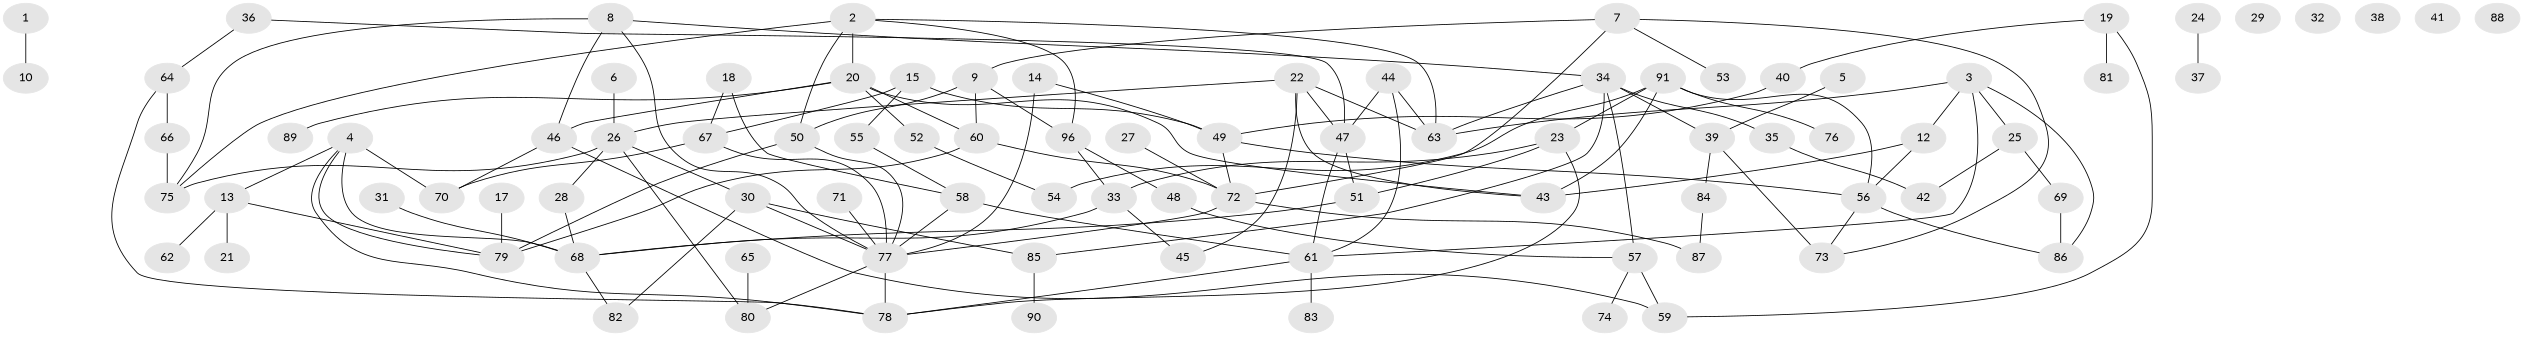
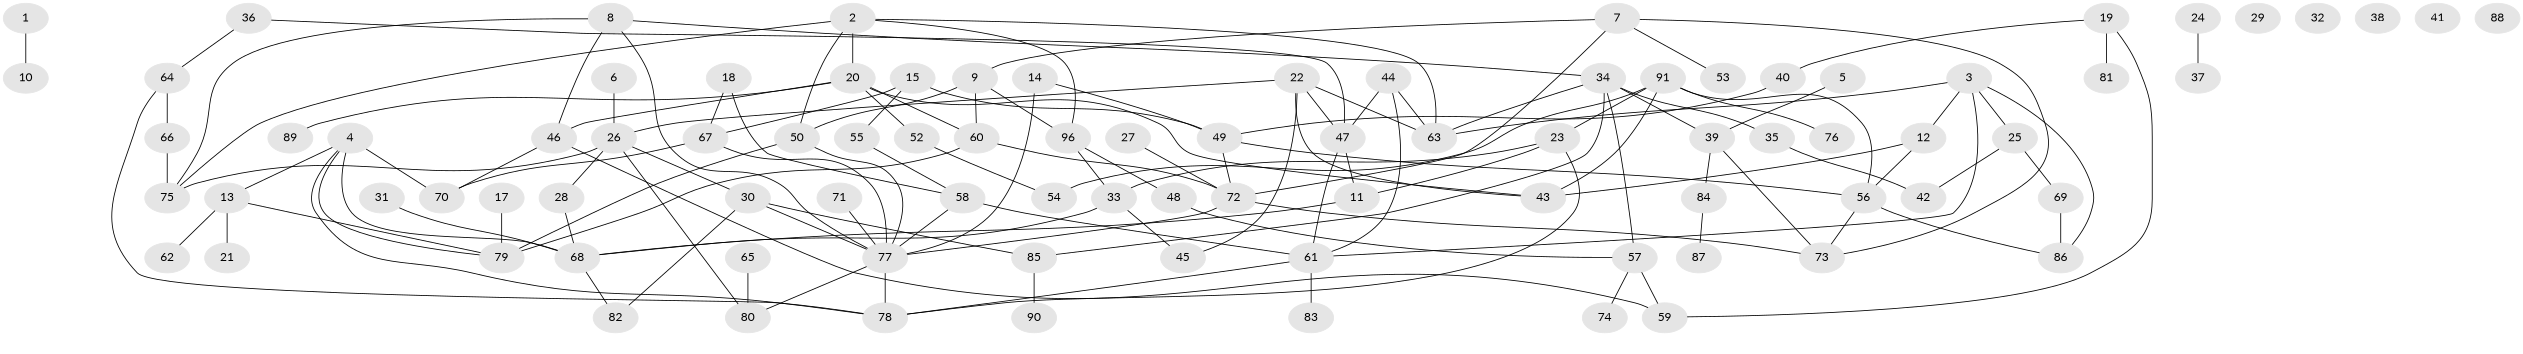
(1357, 198) -> (1357, 198)
(1469, 221) -> (1528, 228)
